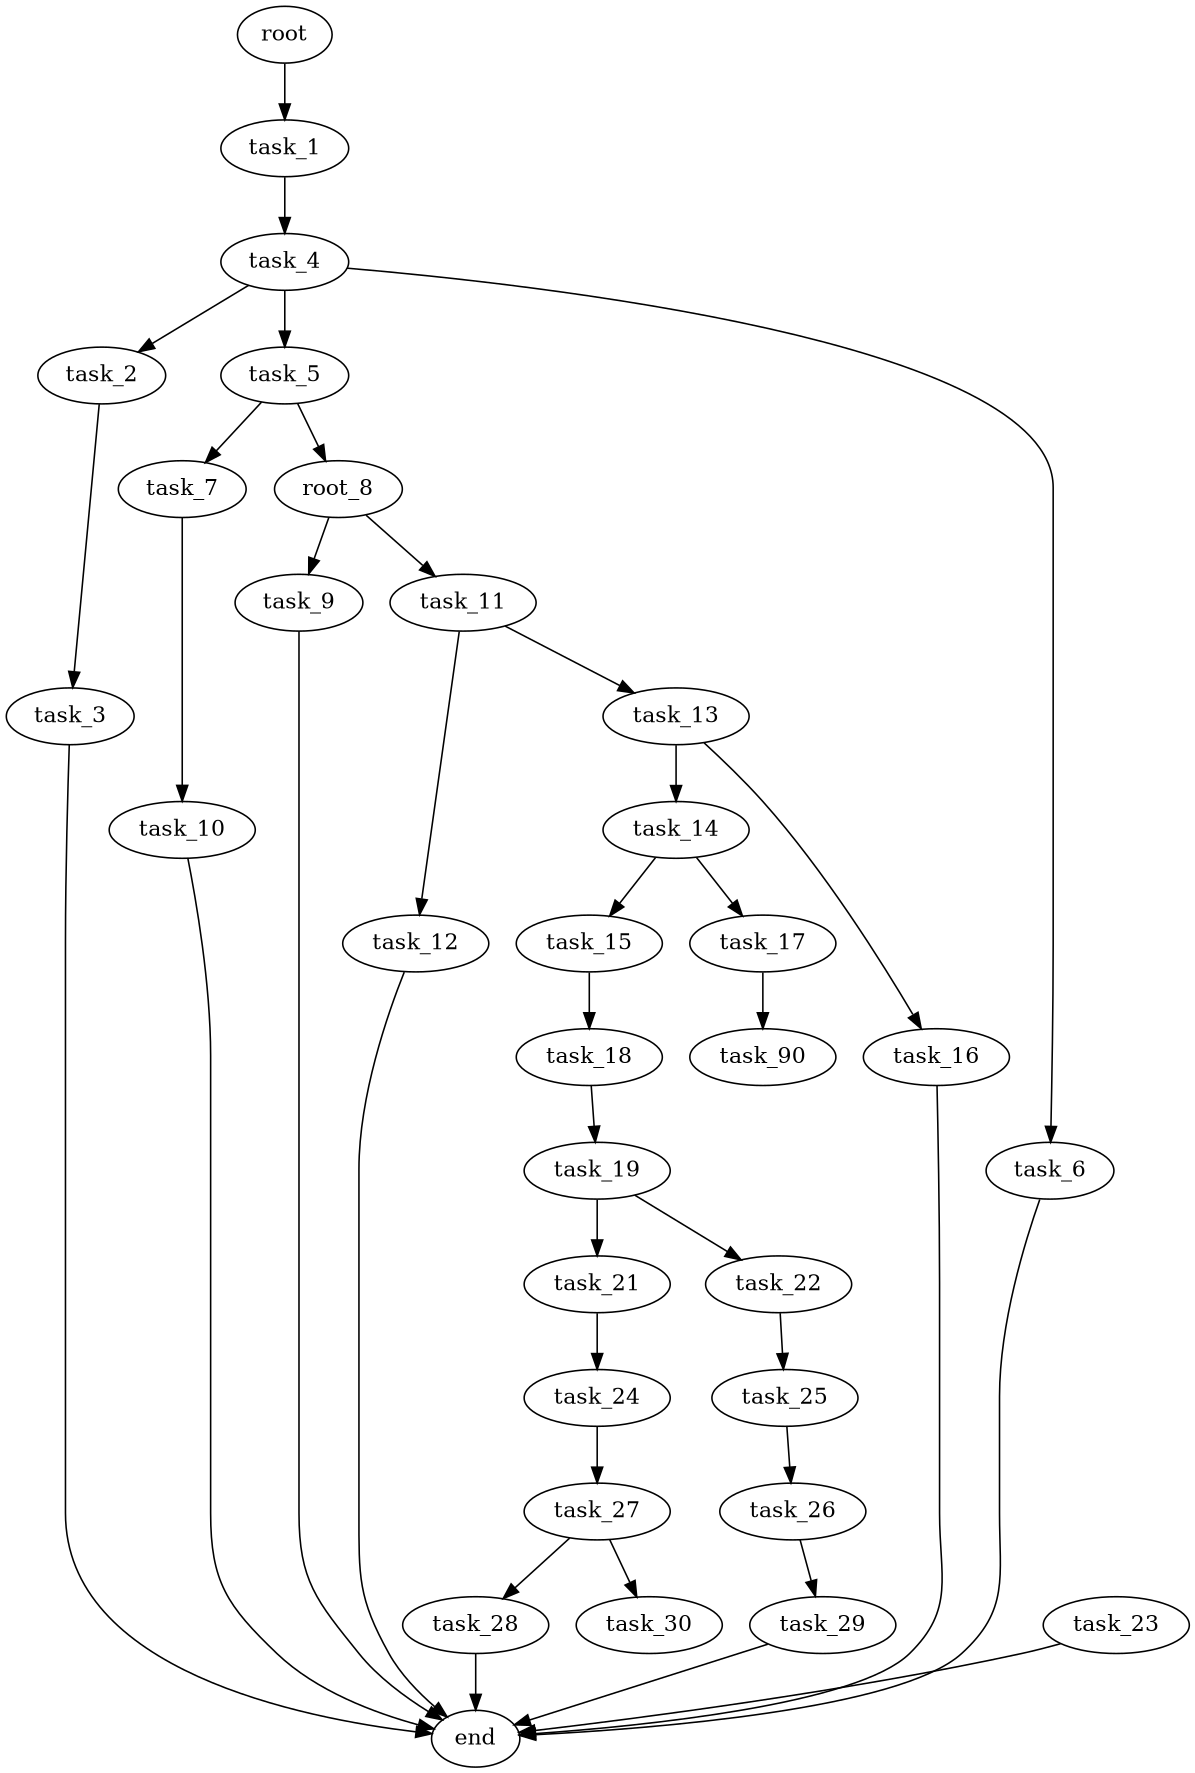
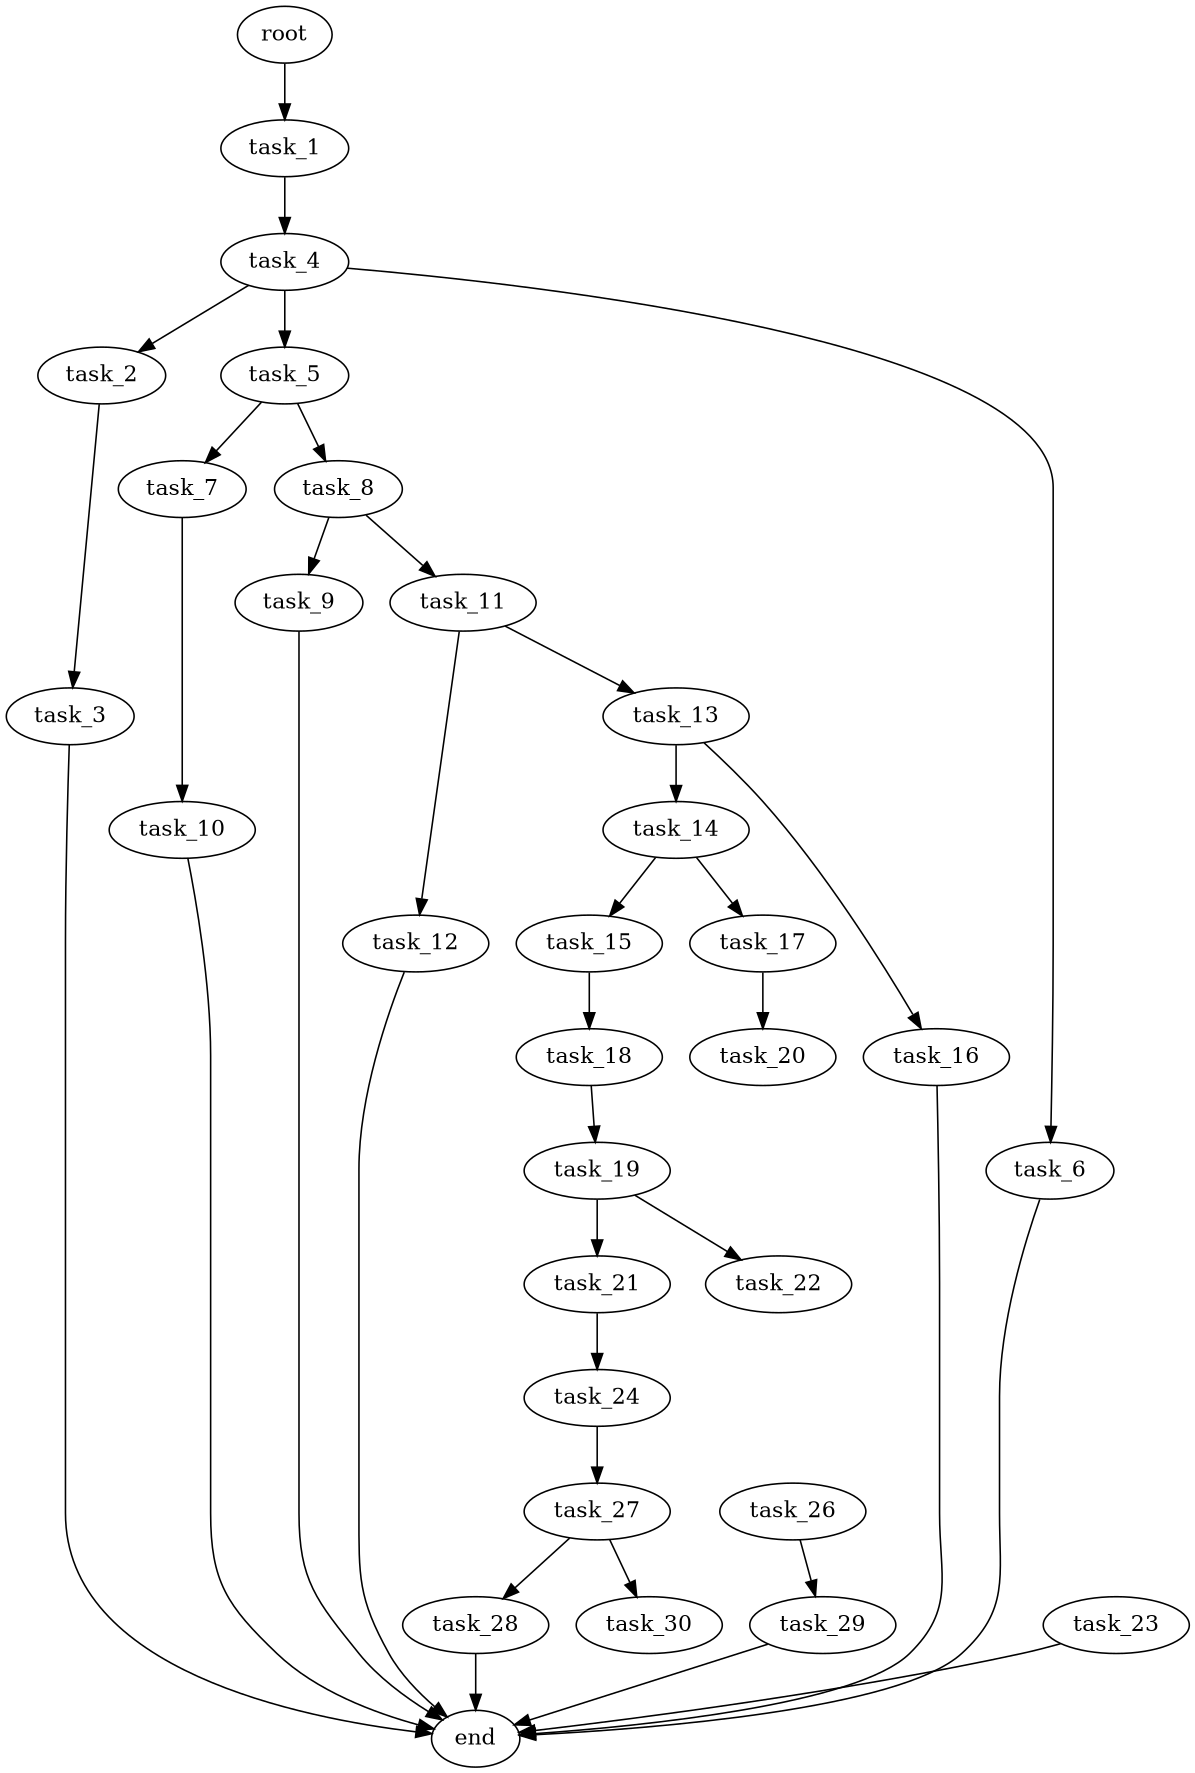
(338, 489) -> (338, 489)
(763, 1057) -> (763, 1057)
(785, 1398) -> none
